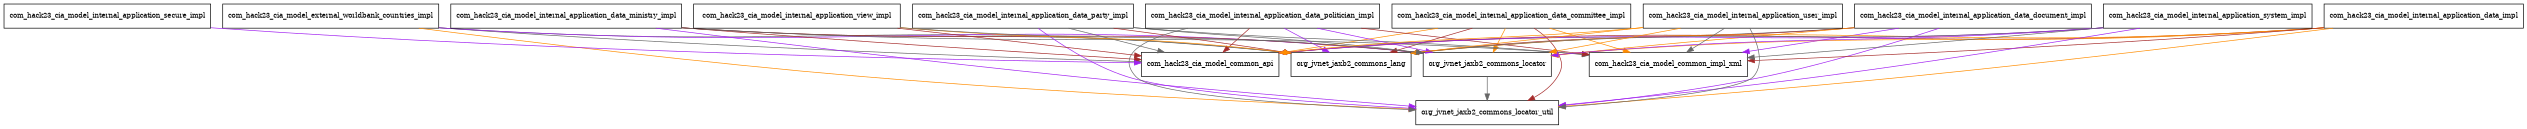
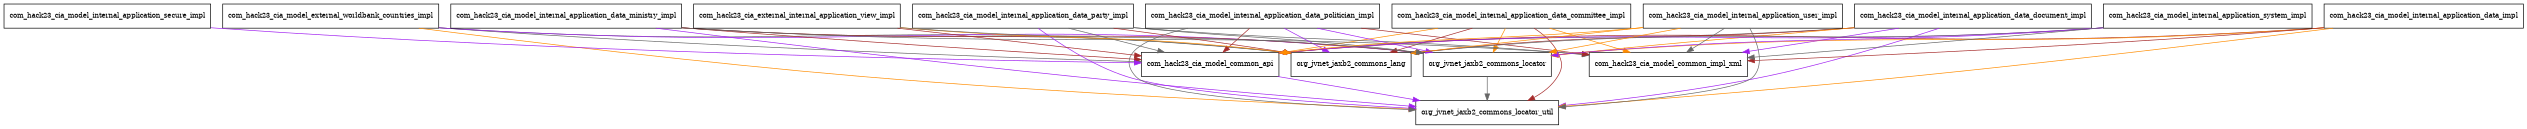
(797, 16) -> (797, 16)
(1871, 36) -> none
(1854, 72) -> (1345, 88)
